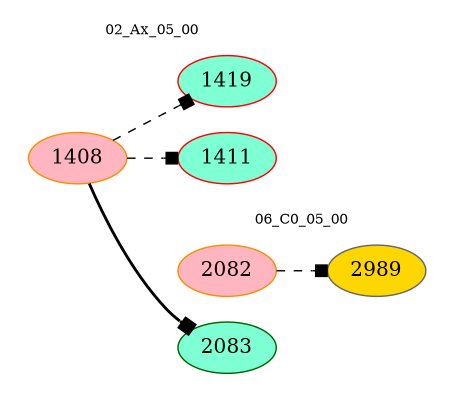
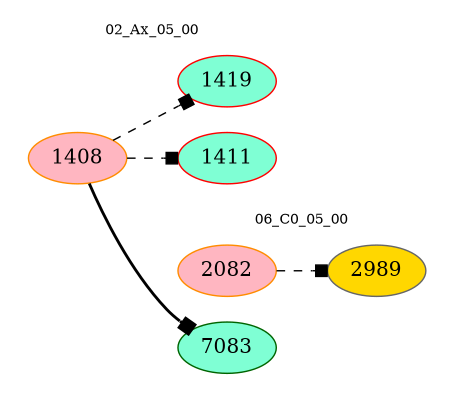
(227, 348) -> (227, 348)
